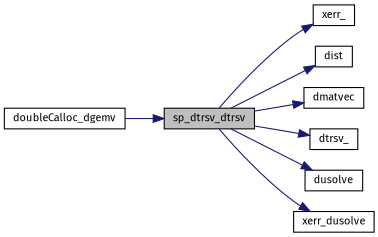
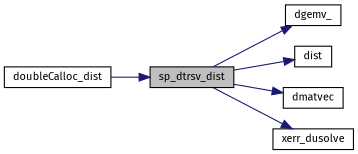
(334, 15) -> (313, 15)
(65, 119) -> (58, 77)
(209, 119) -> (192, 77)
(334, 139) -> none
(334, 181) -> none
